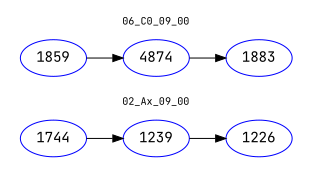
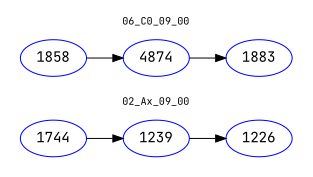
(53, 58) -> (53, 58)
